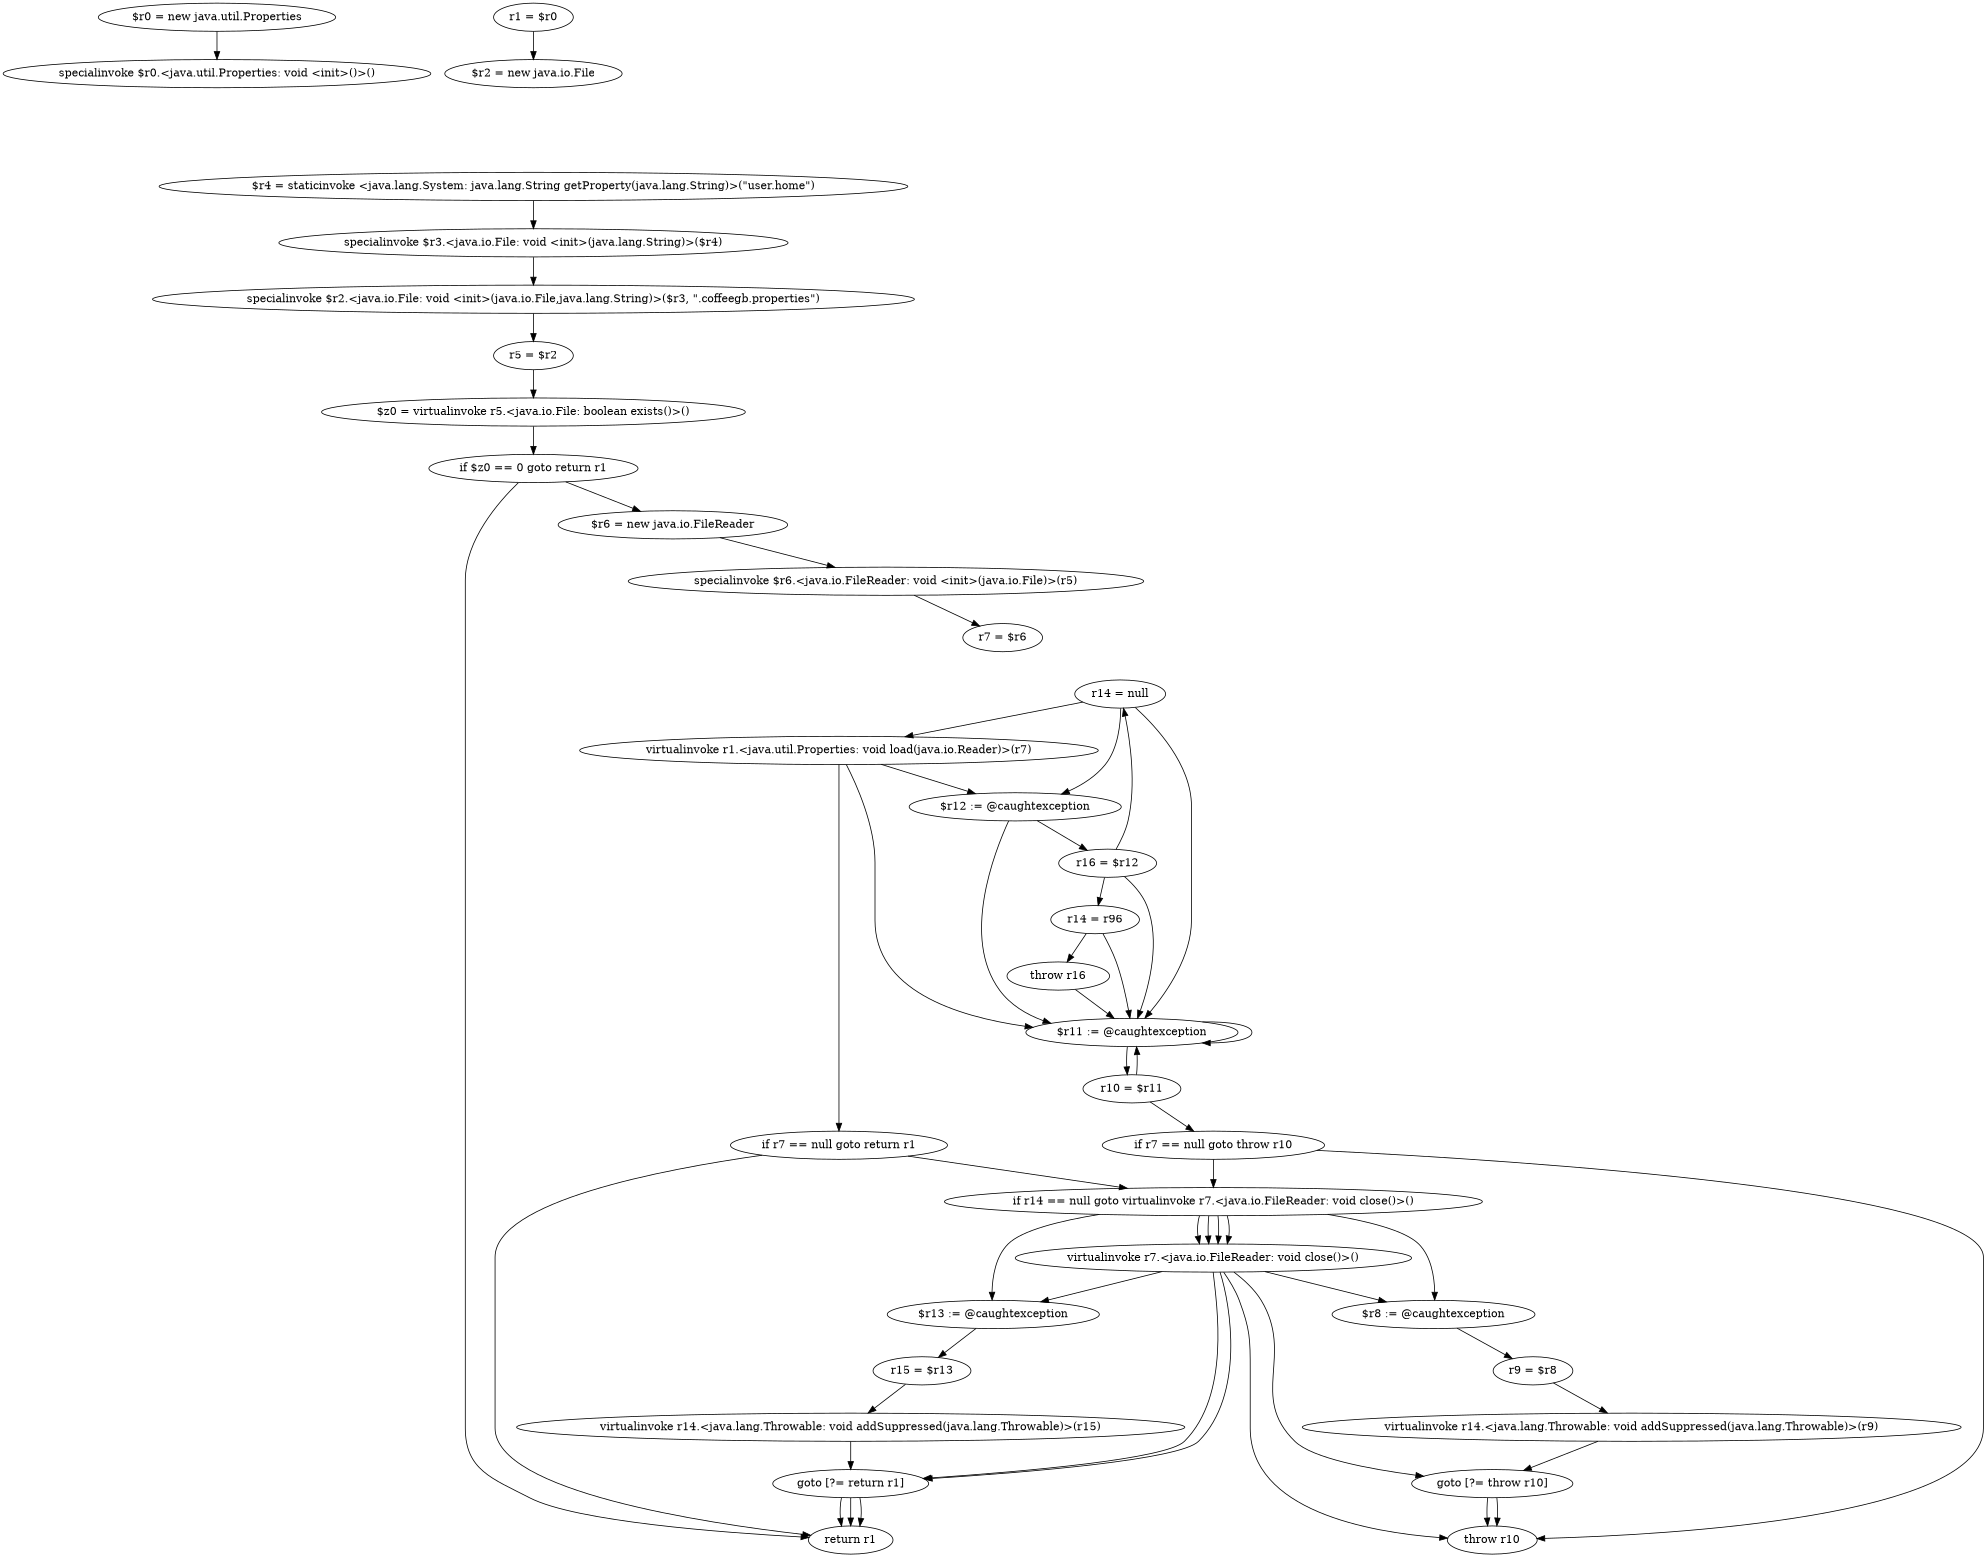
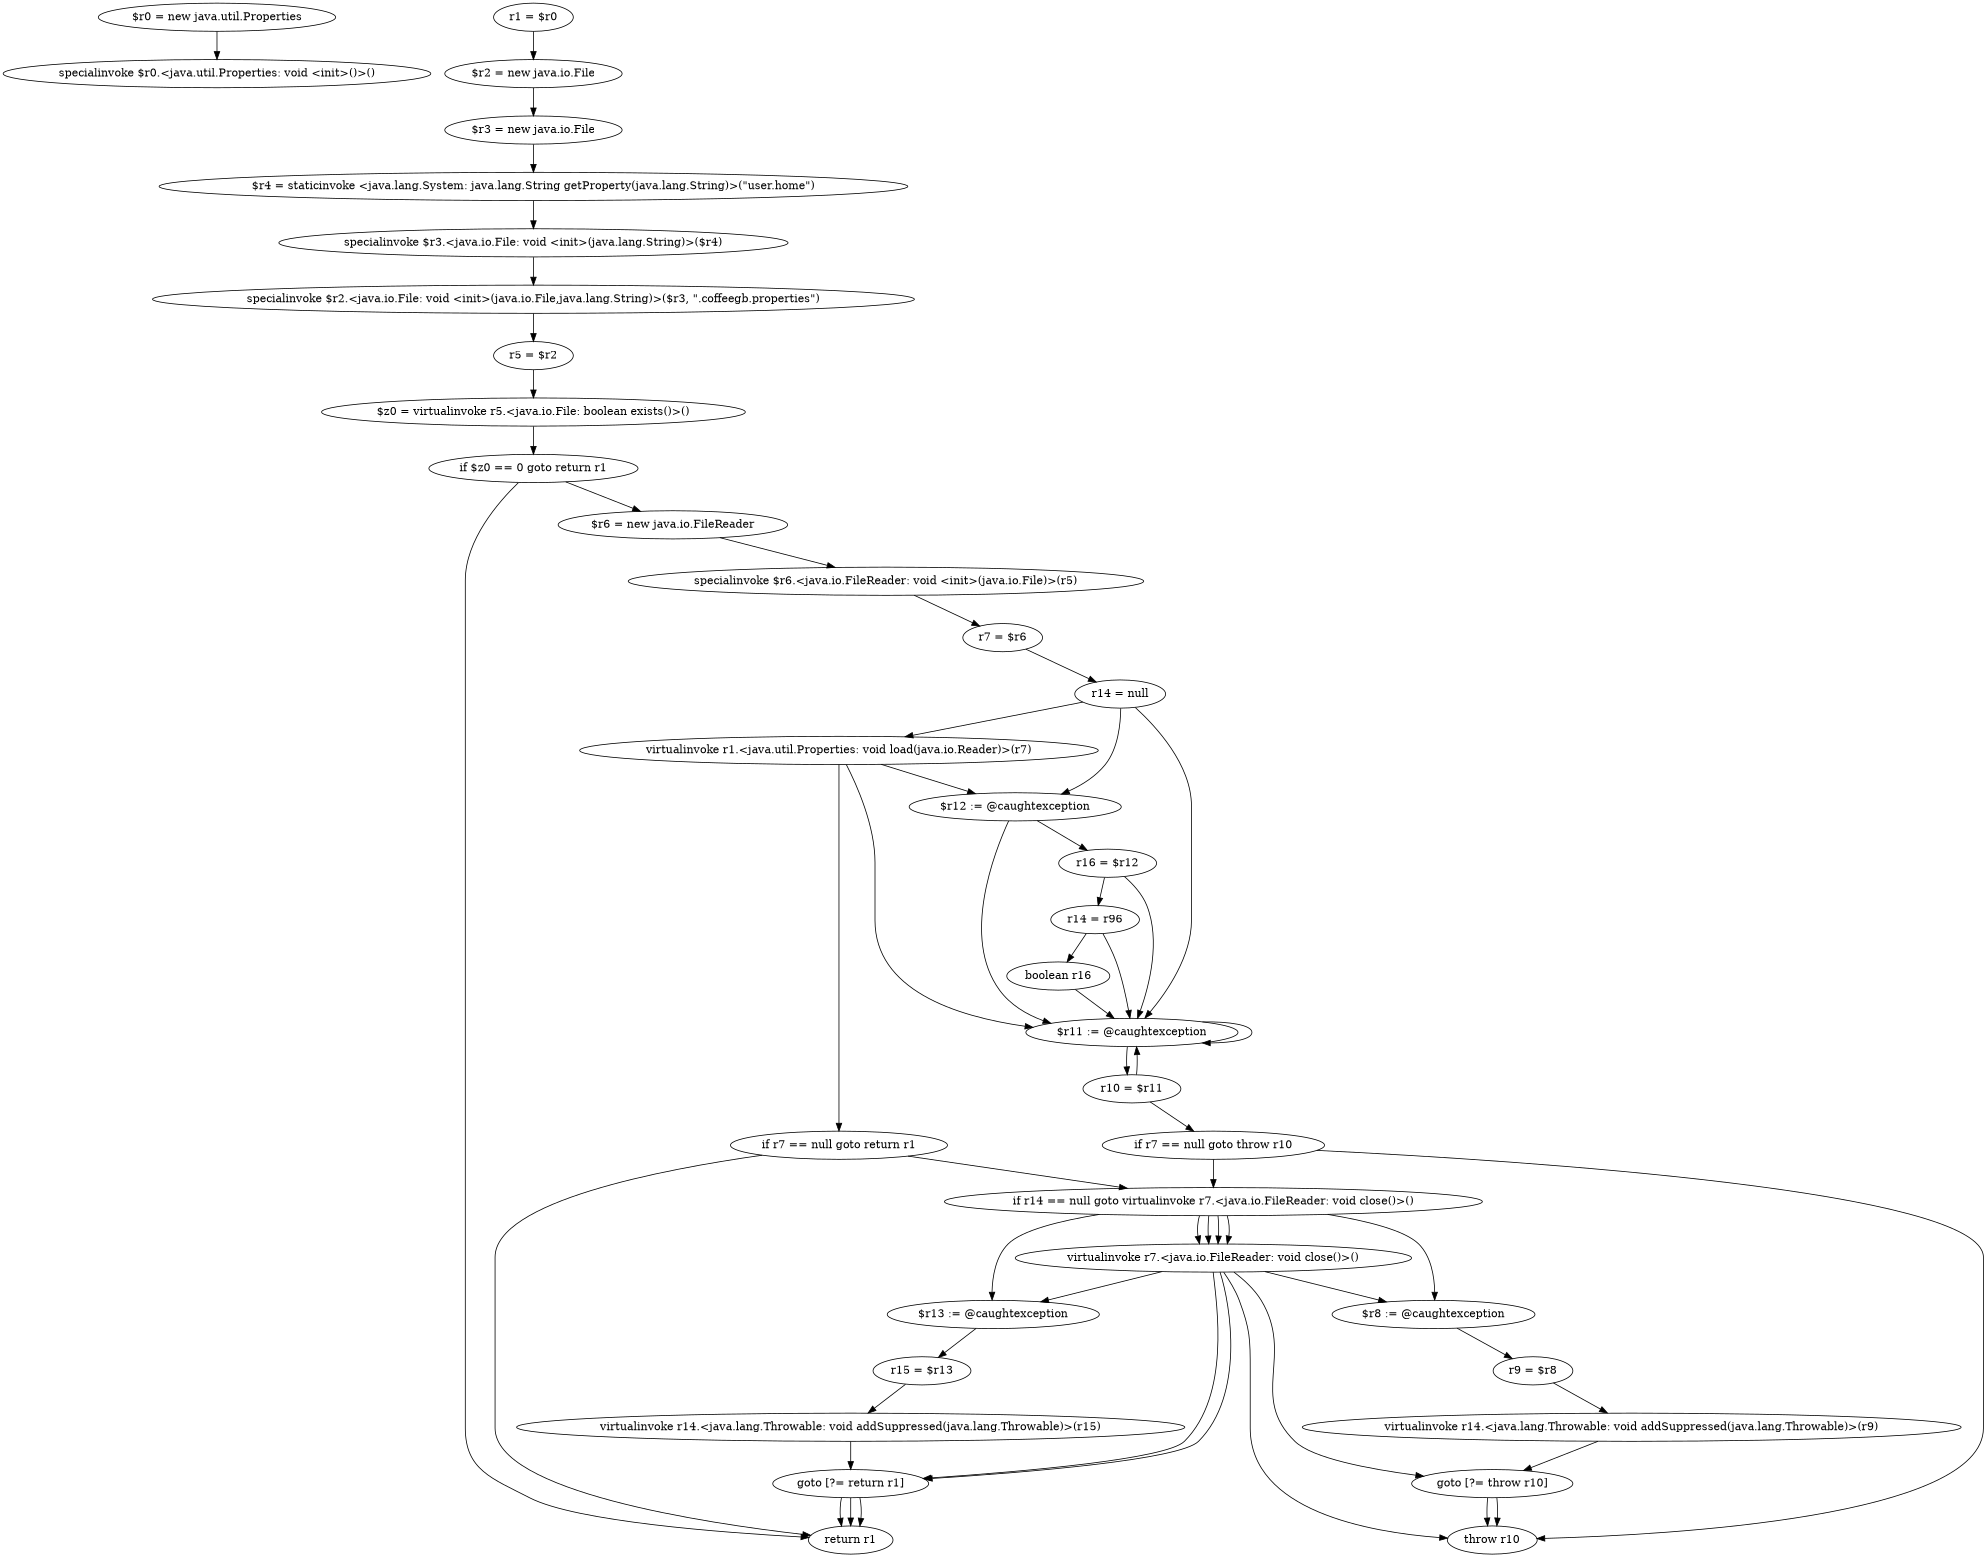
none -> (533, 130)
(1132, 784) -> (1057, 664)
(1058, 976) -> (1058, 976)
